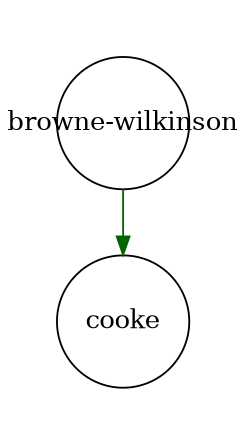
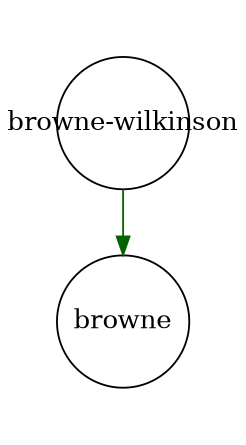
(123, 322) -> (123, 322)
